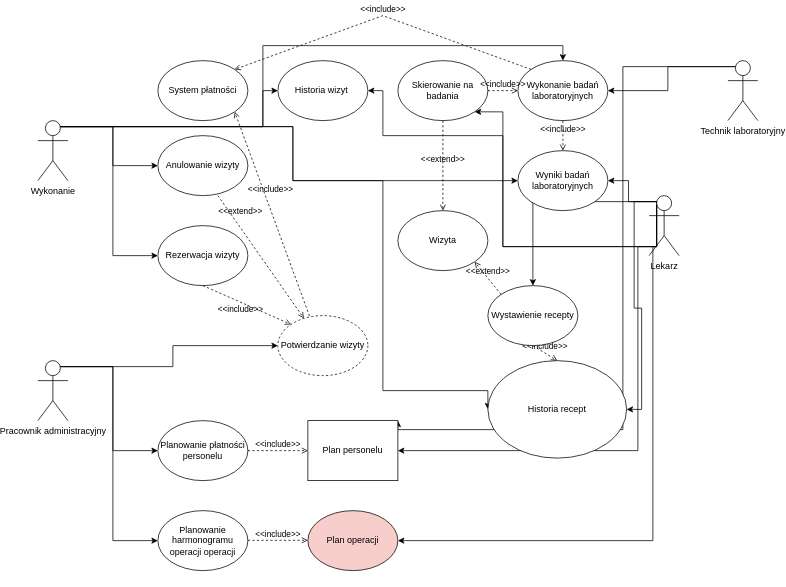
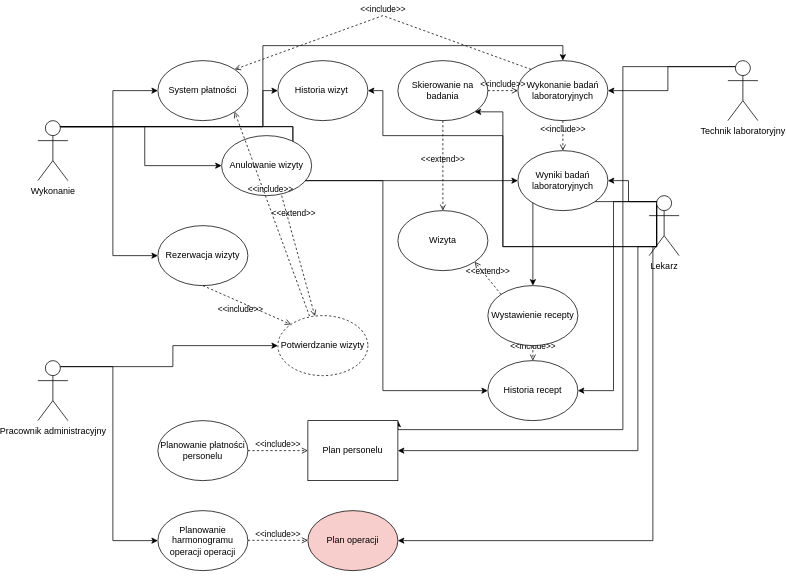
none -> (132, 90)
(203, 165) -> (267, 165)
(557, 409) -> (533, 390)
(133, 450) -> none
